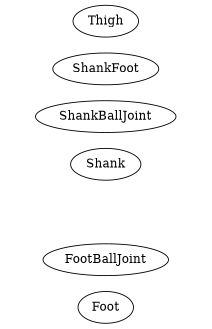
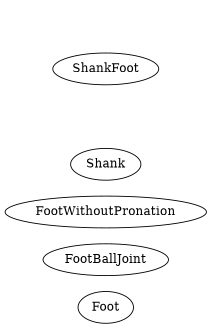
(106, 21) -> none
(106, 117) -> none
none -> (106, 212)
